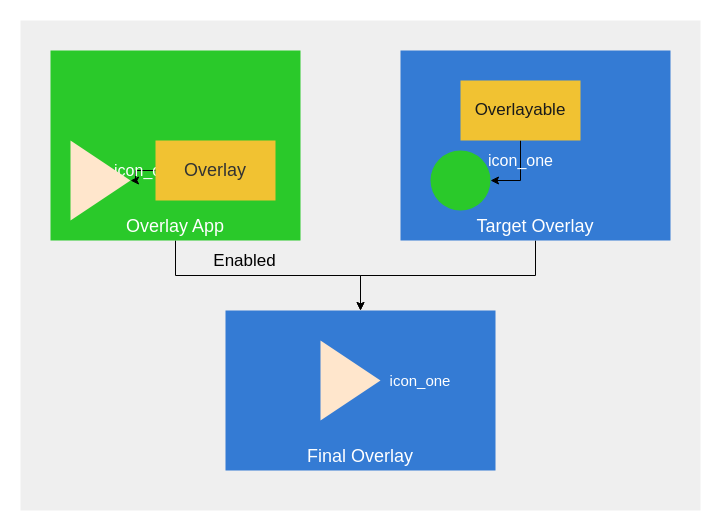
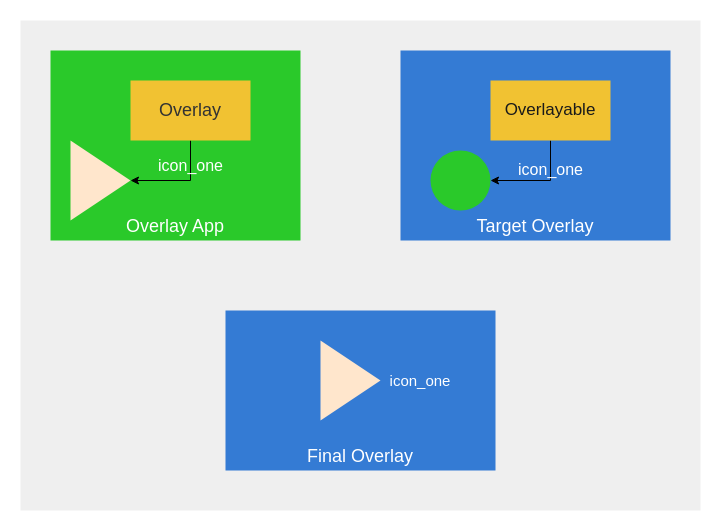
(521, 111) -> (551, 111)
(216, 171) -> (191, 111)
(250, 276) -> none
(467, 276) -> none
